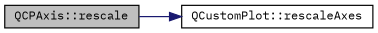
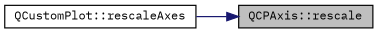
(154, 17) -> (211, 17)
